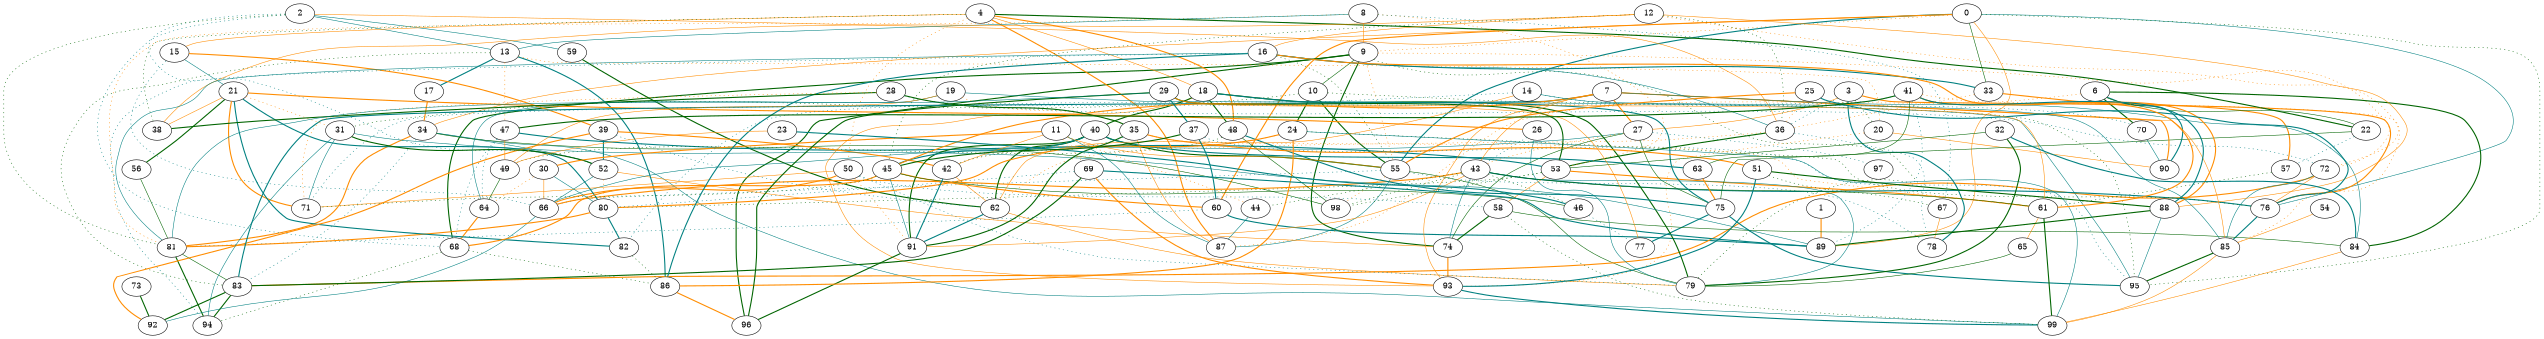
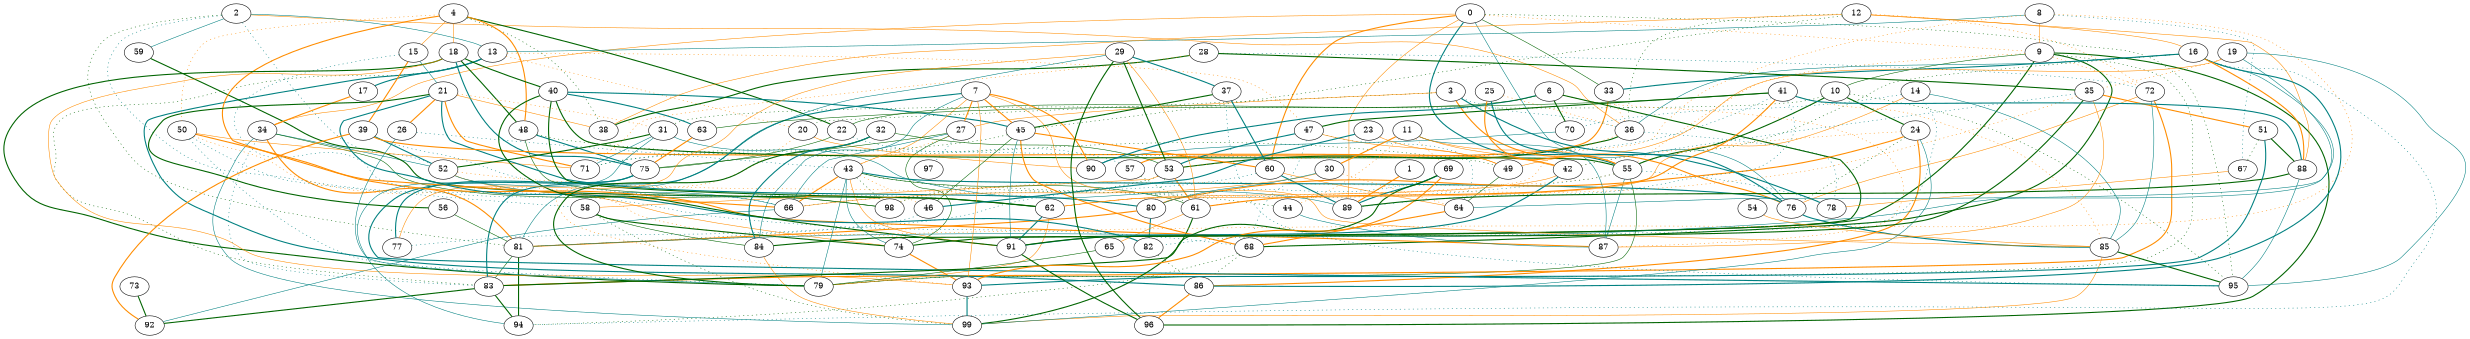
(1524, 187) -> (883, 186)
none -> (1364, 190)
